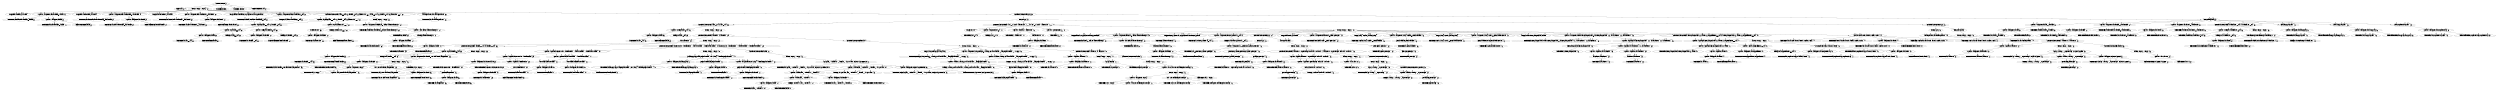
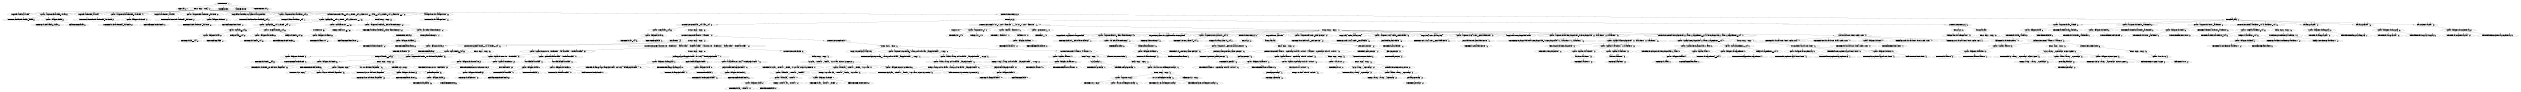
(680, 36) -> none
none -> (1709, 57)
